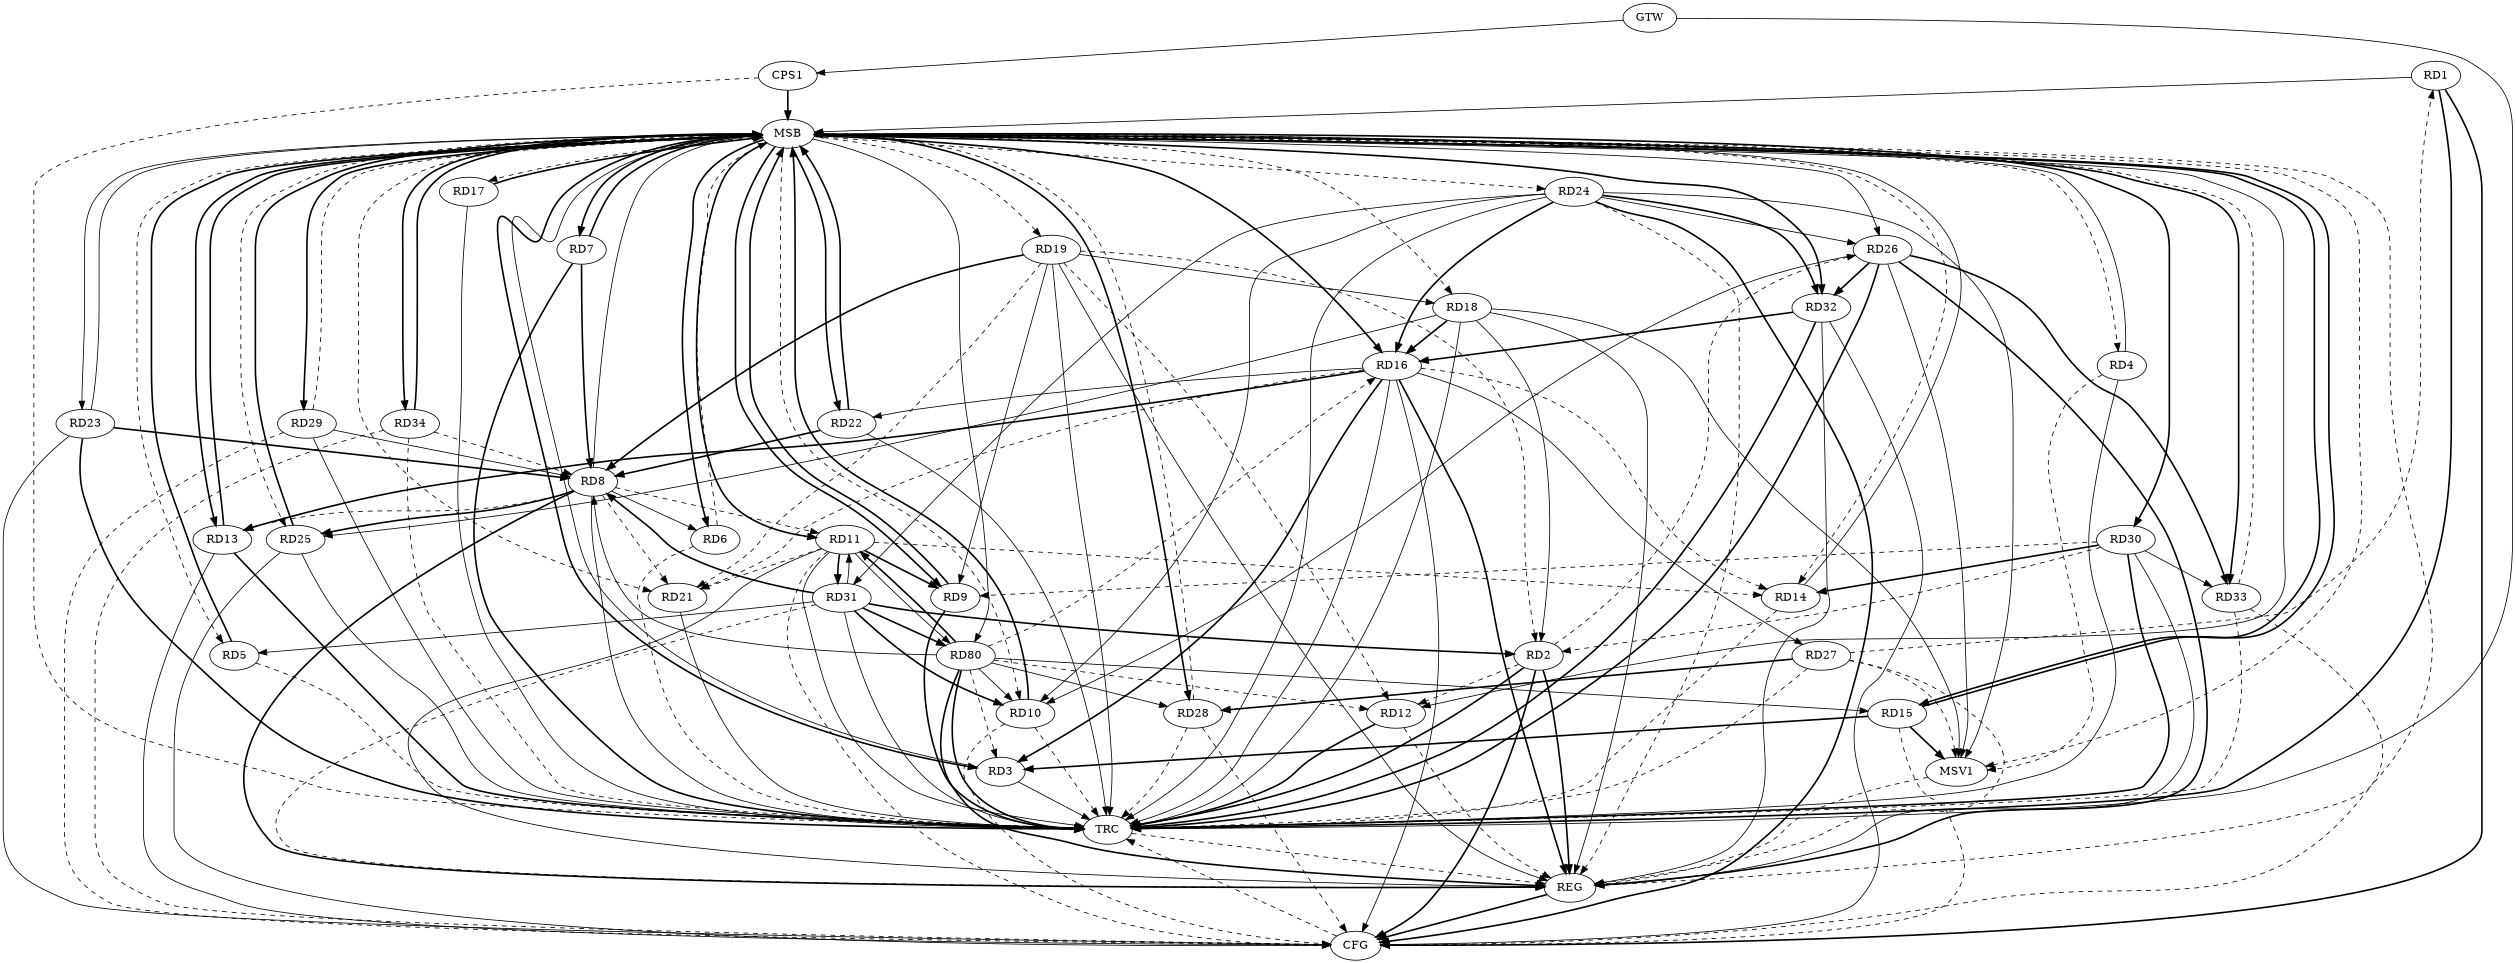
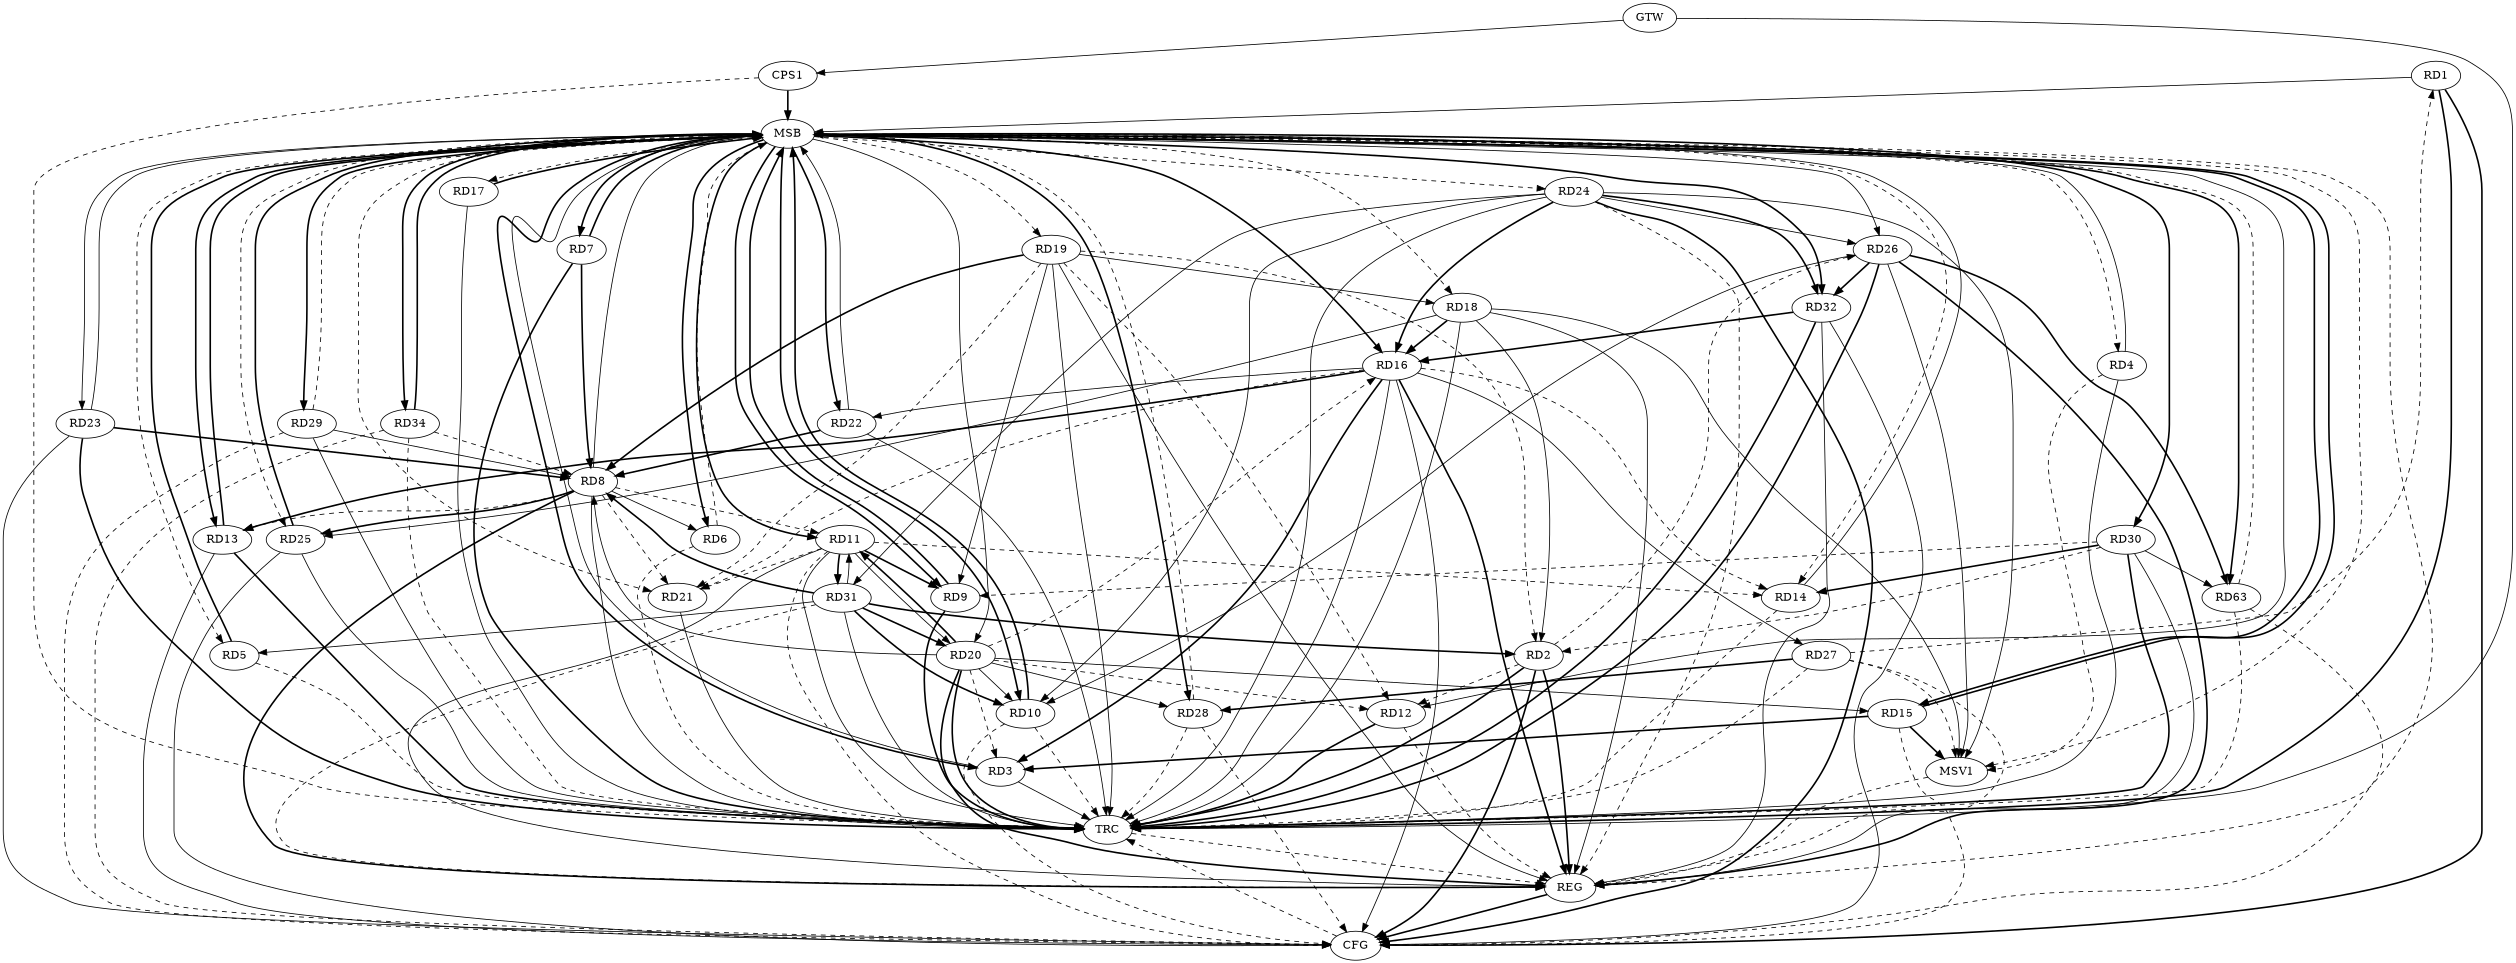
(840, 278) -> (840, 278)
(831, 468) -> (831, 468)
(2231, 598) -> (2231, 598)
(966, 656) -> (966, 656)
